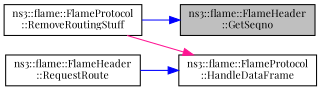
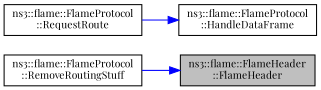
(248, 20) -> (248, 70)
(155, 44) -> none
(73, 70) -> (73, 20)
